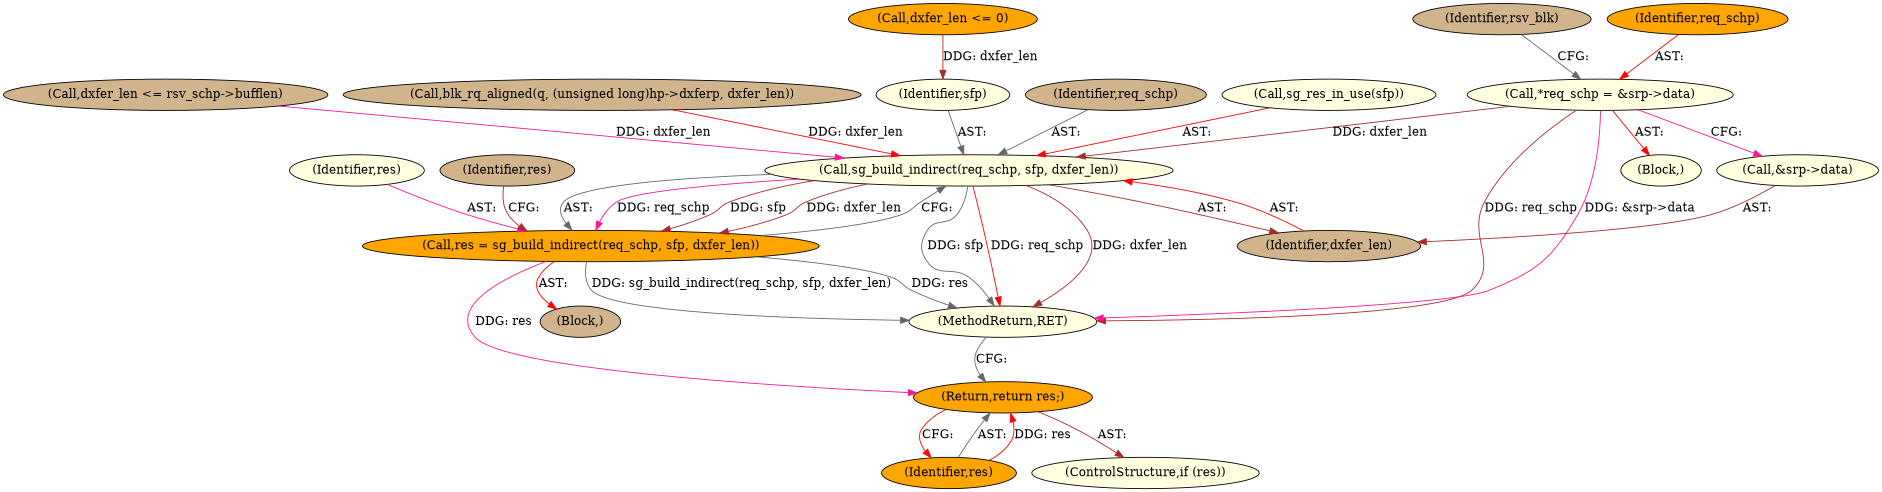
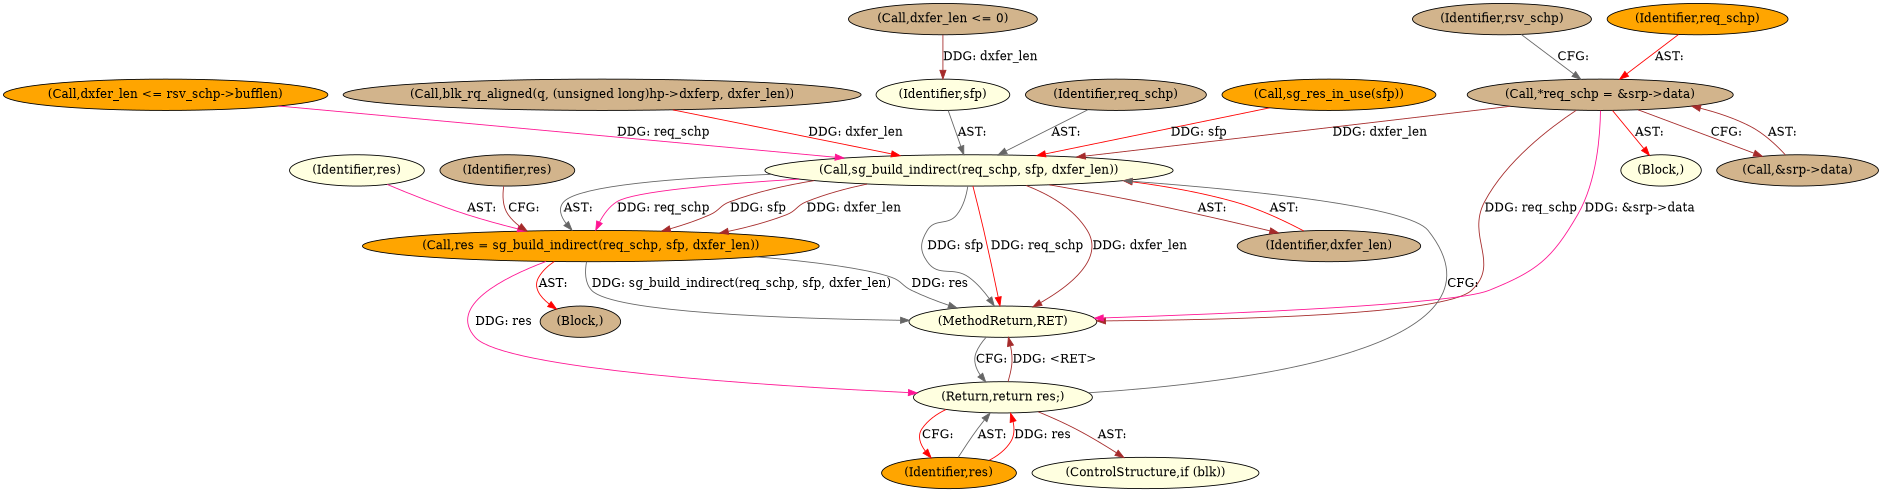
(943, 19) -> (943, 19)
(1502, 19) -> (1502, 19)
(166, 95) -> (166, 95)
(1329, 95) -> (1329, 95)
(1600, 95) -> (1600, 95)
(1696, 131) -> (1696, 131)
(663, 133) -> (663, 133)
(1199, 133) -> (1199, 133)
(1798, 170) -> (1798, 170)
(853, 225) -> (1428, 311)
(1604, 230) -> (1747, 125)
none -> (1012, 364)
(1003, 397) -> (1003, 397)
(1145, 473) -> (1145, 473)
